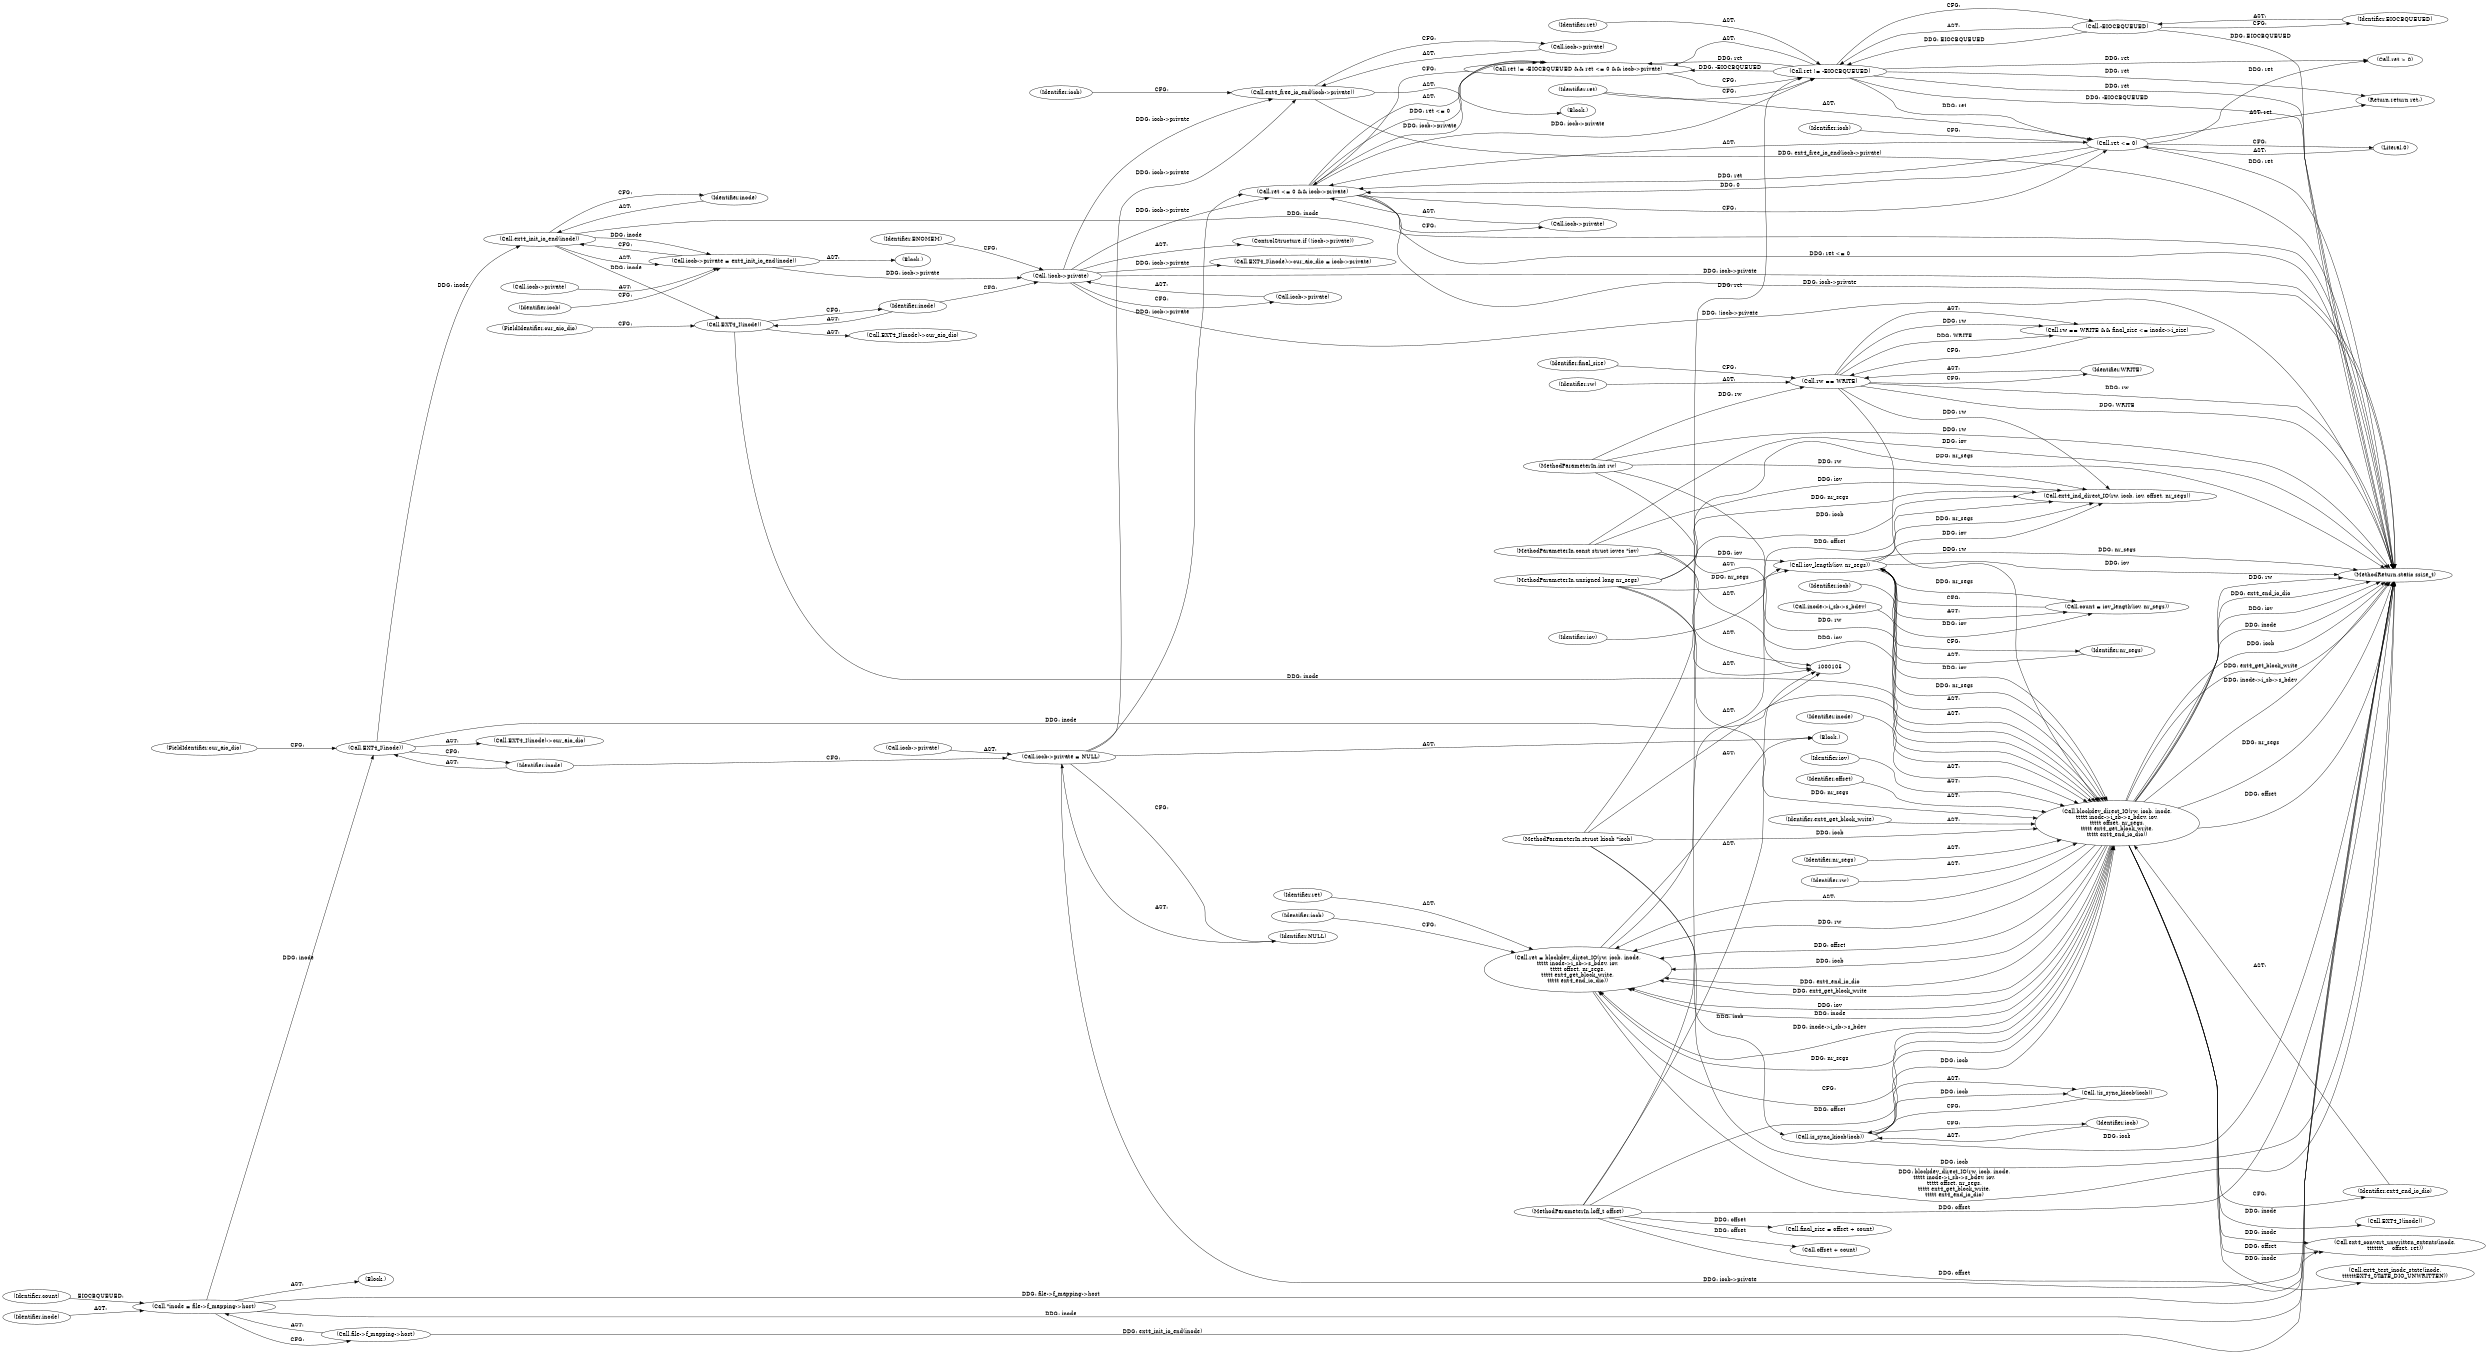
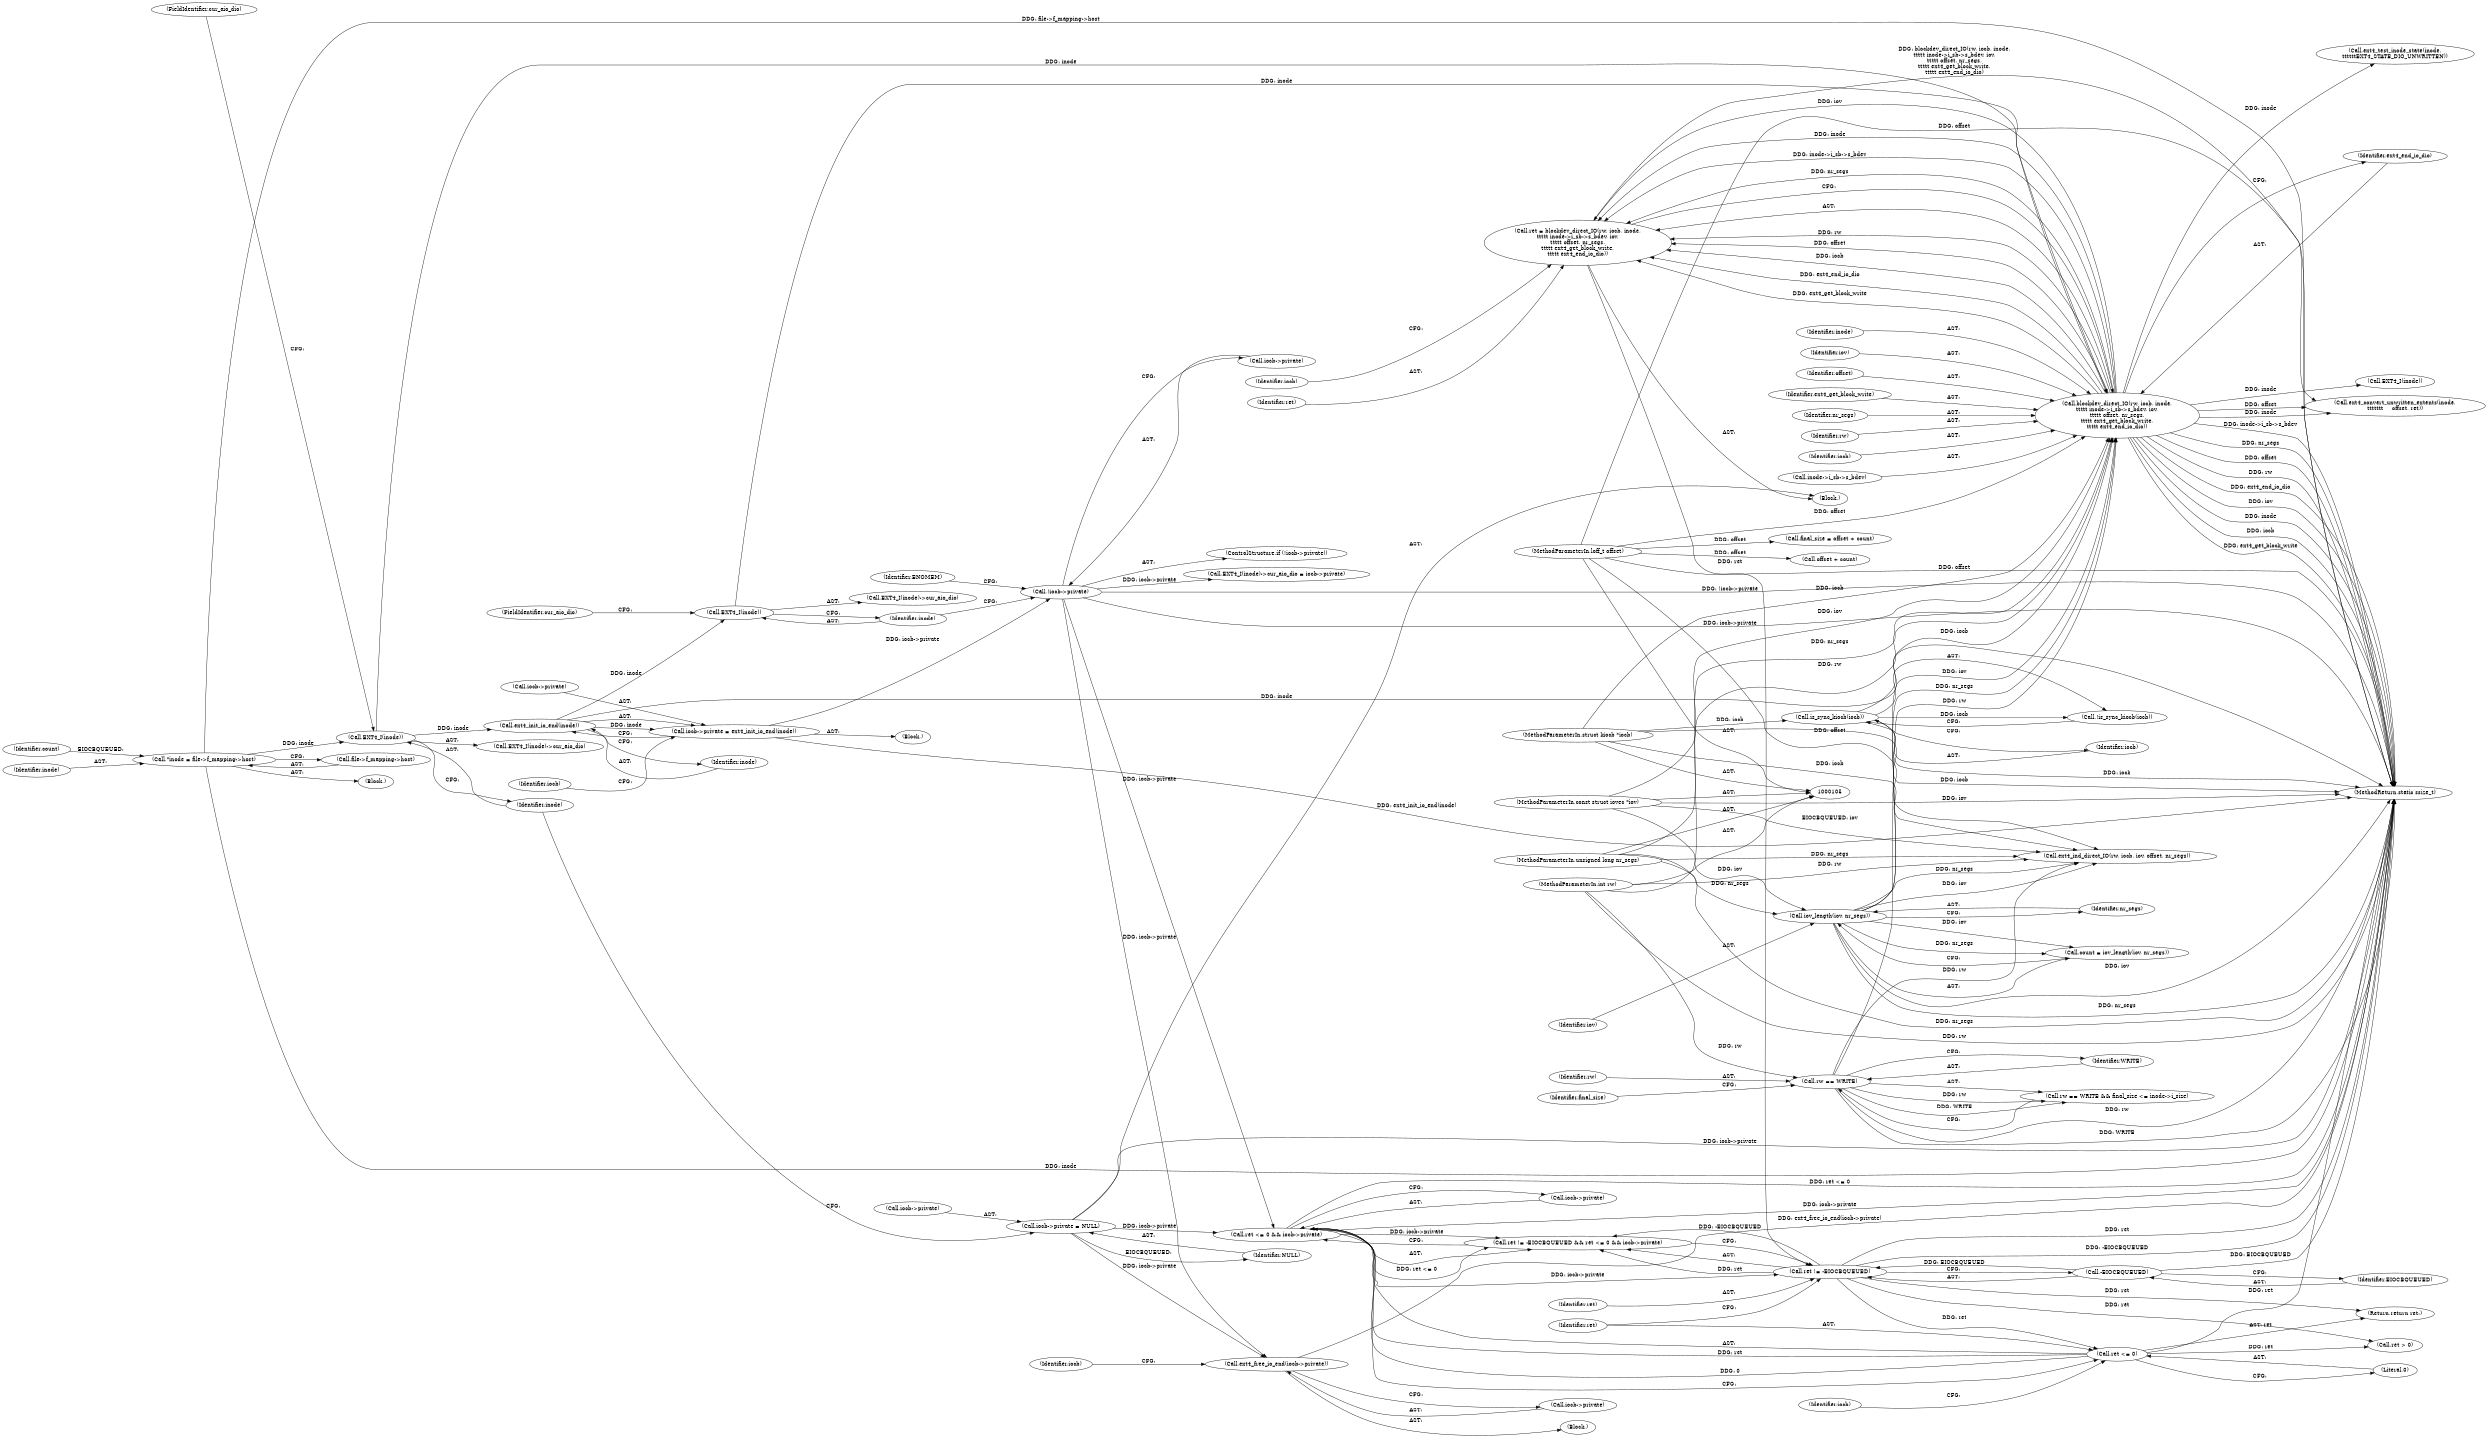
(1830, 480) -> (1830, 818)
(1163, 808) -> (1150, 1252)
(1741, 1335) -> (1559, 838)
